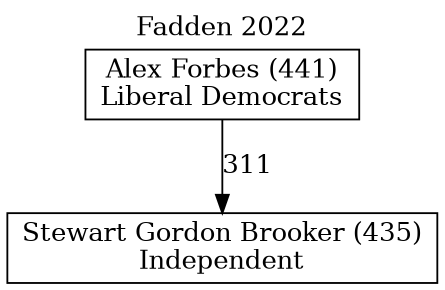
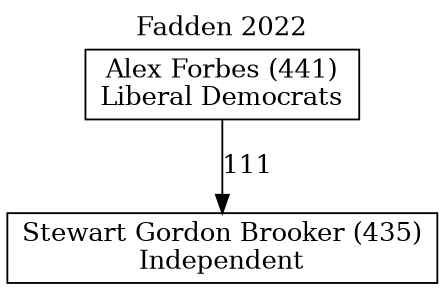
(248, 166) -> (248, 166)
